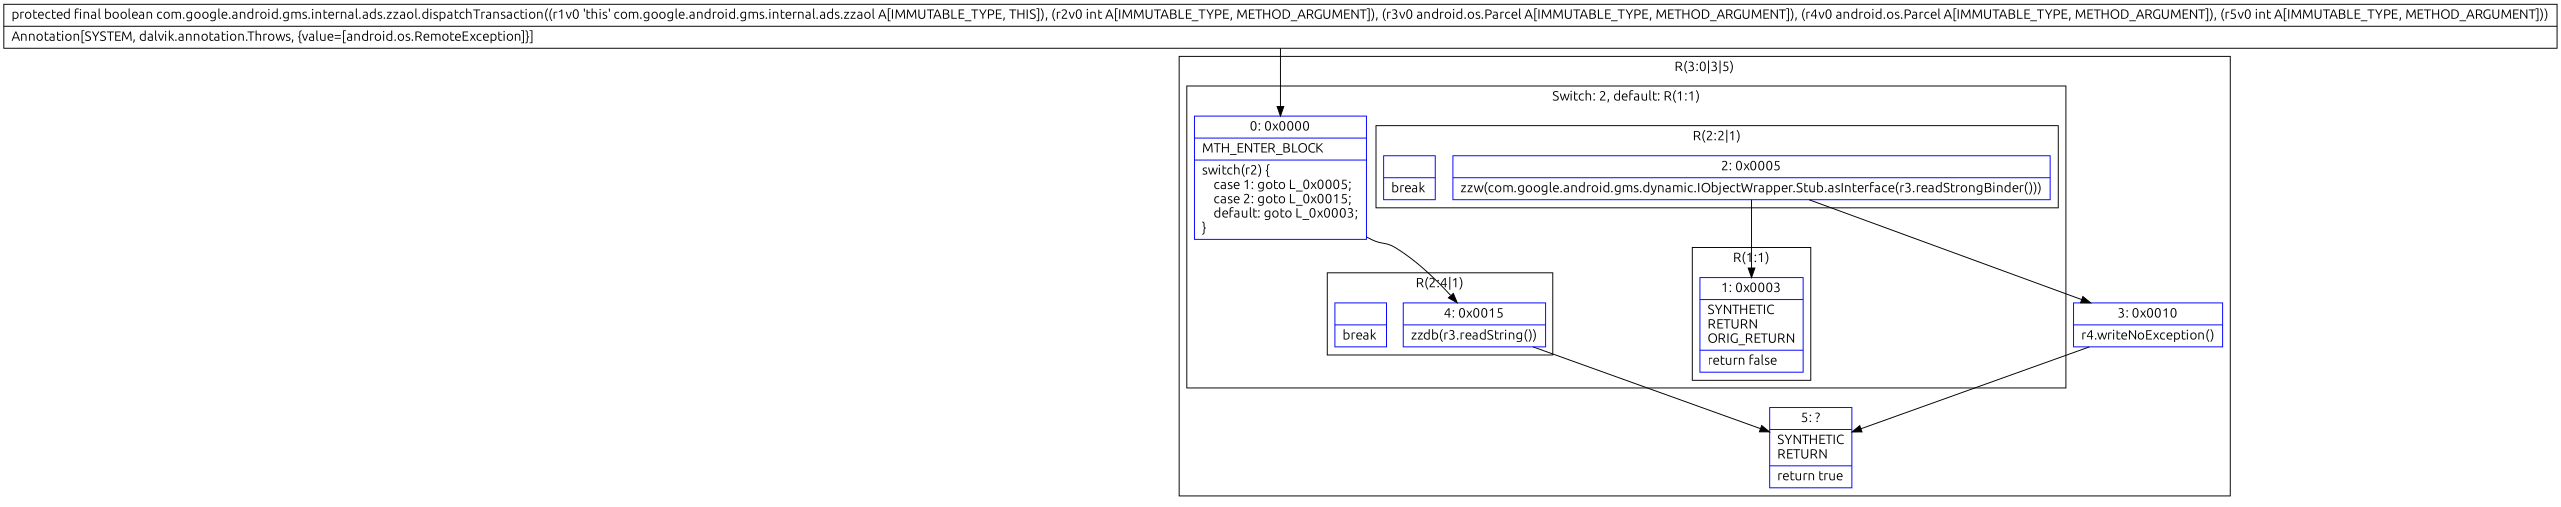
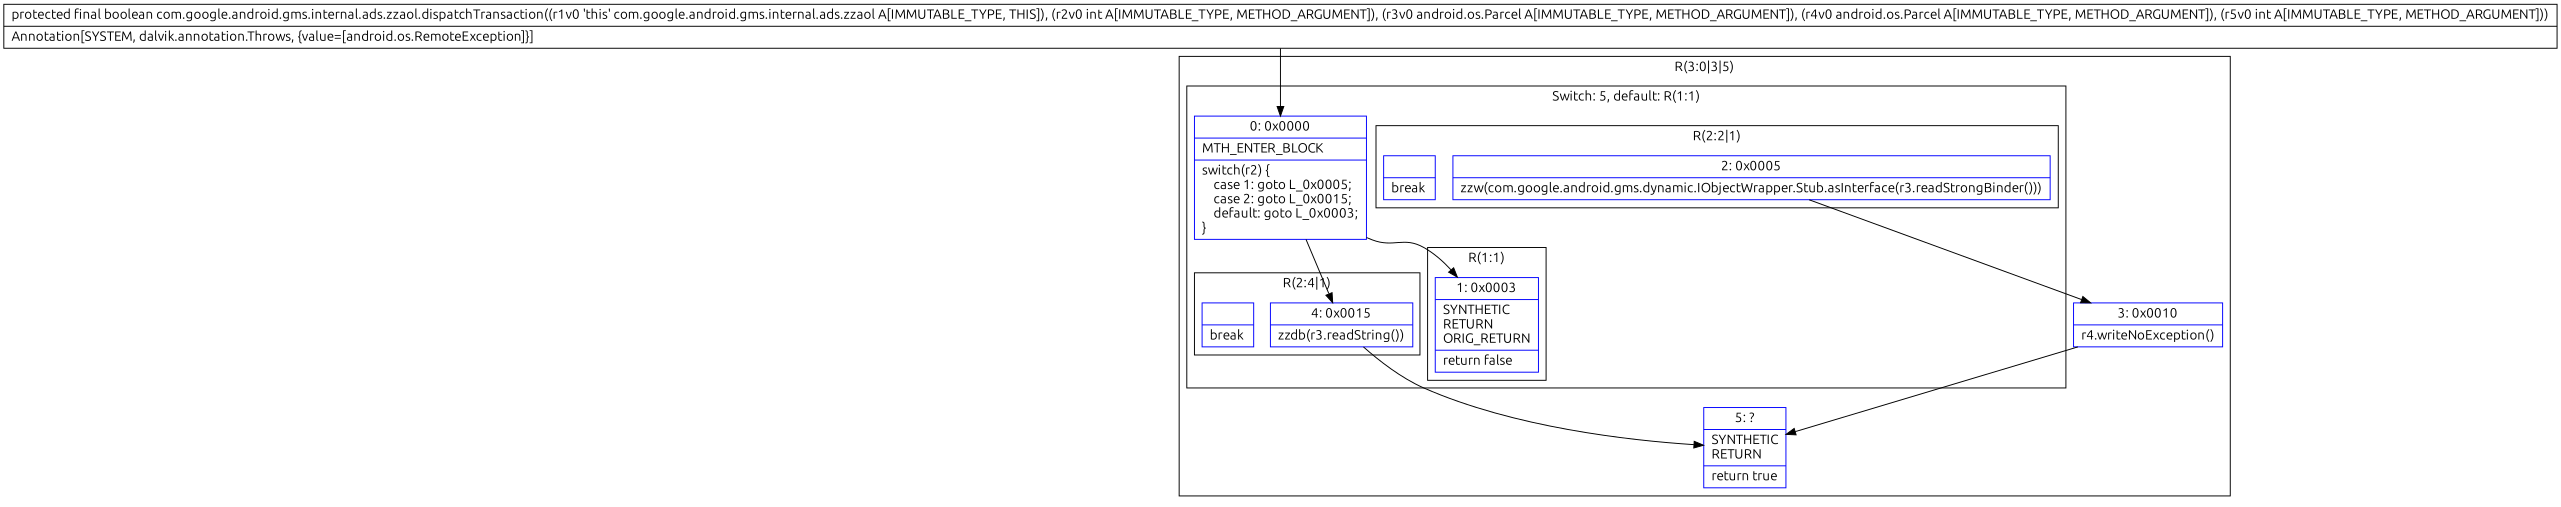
(1626, 97) -> (1626, 97)
(1752, 234) -> (1413, 243)
